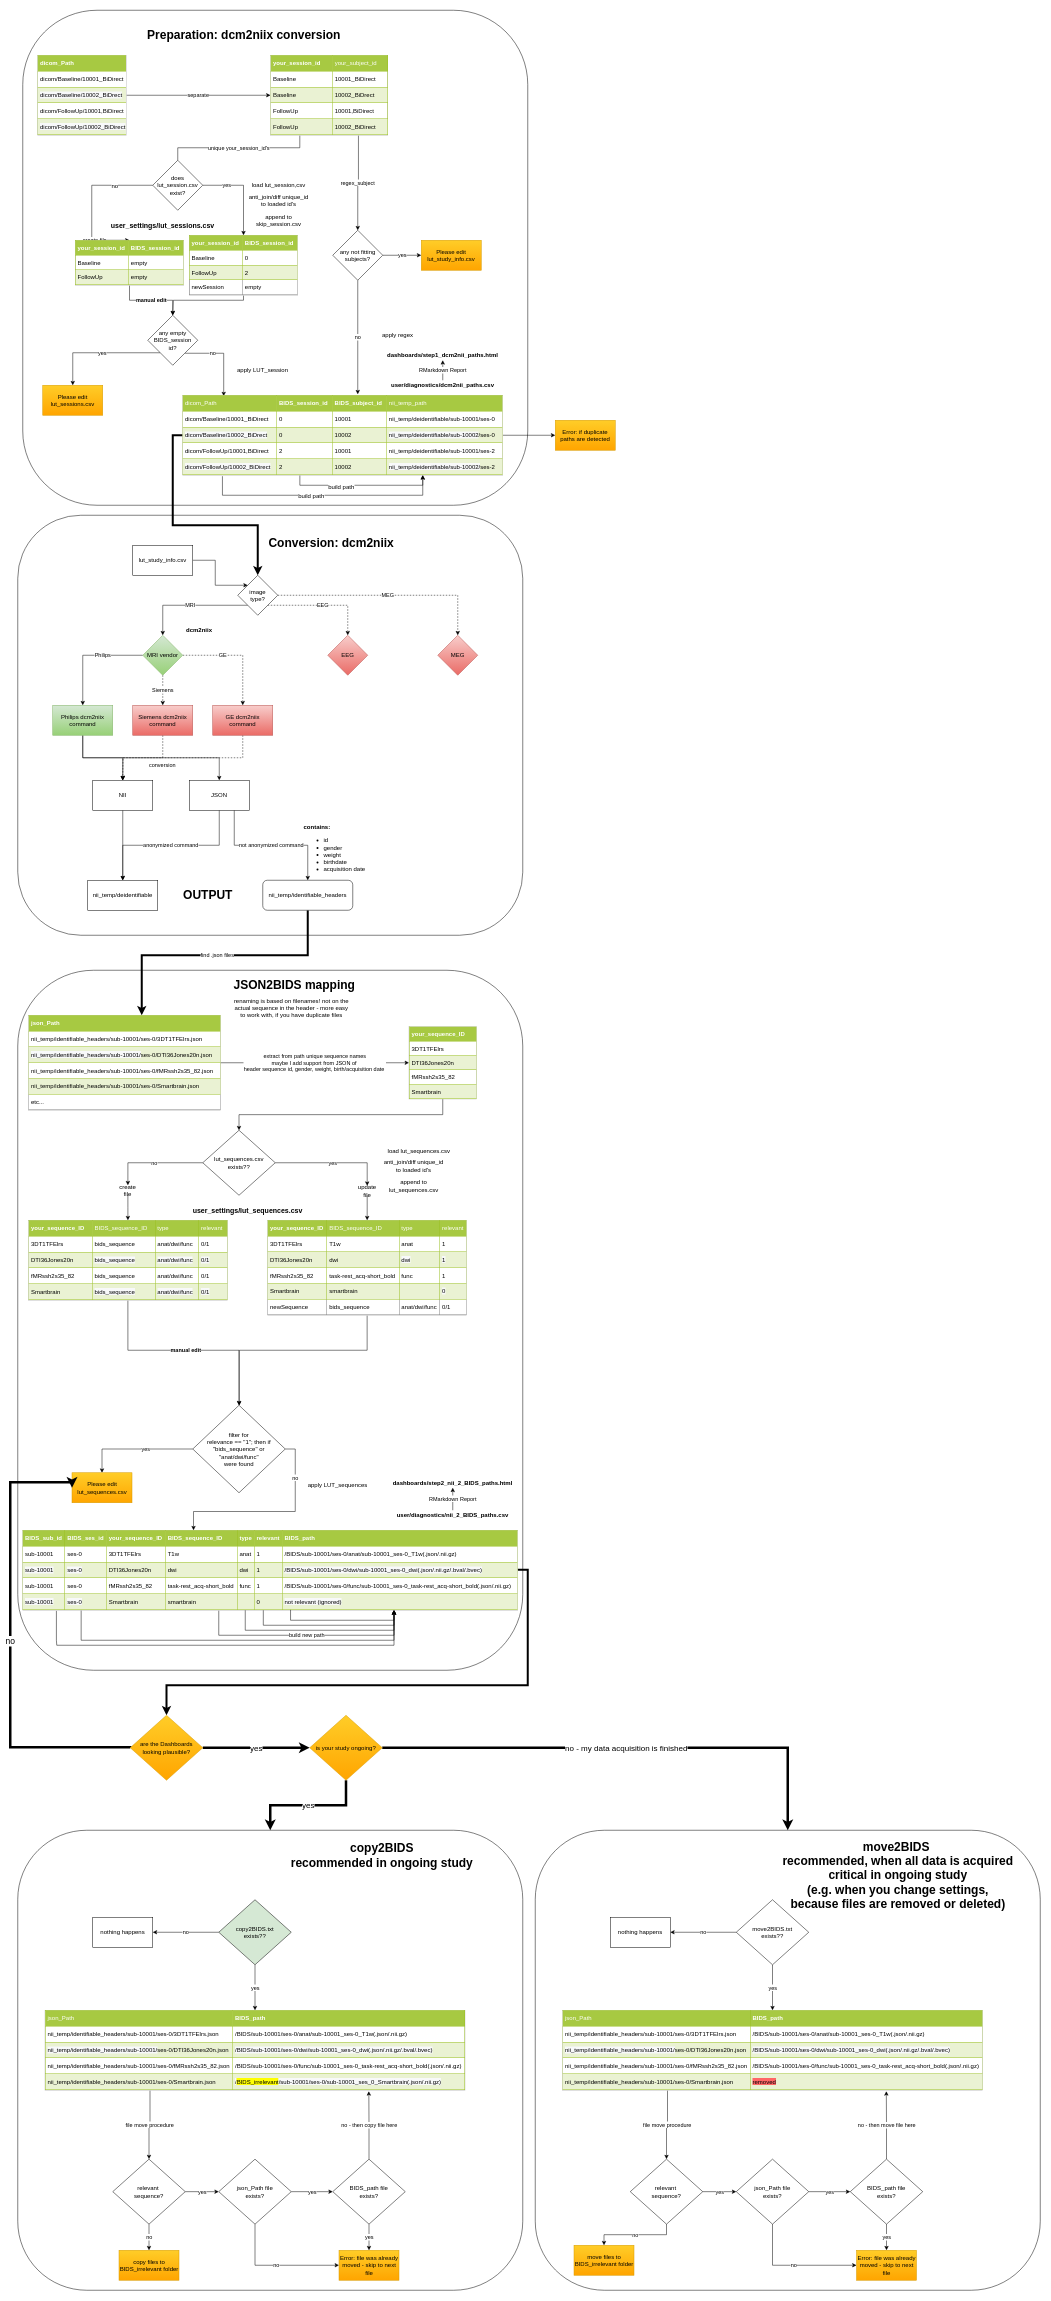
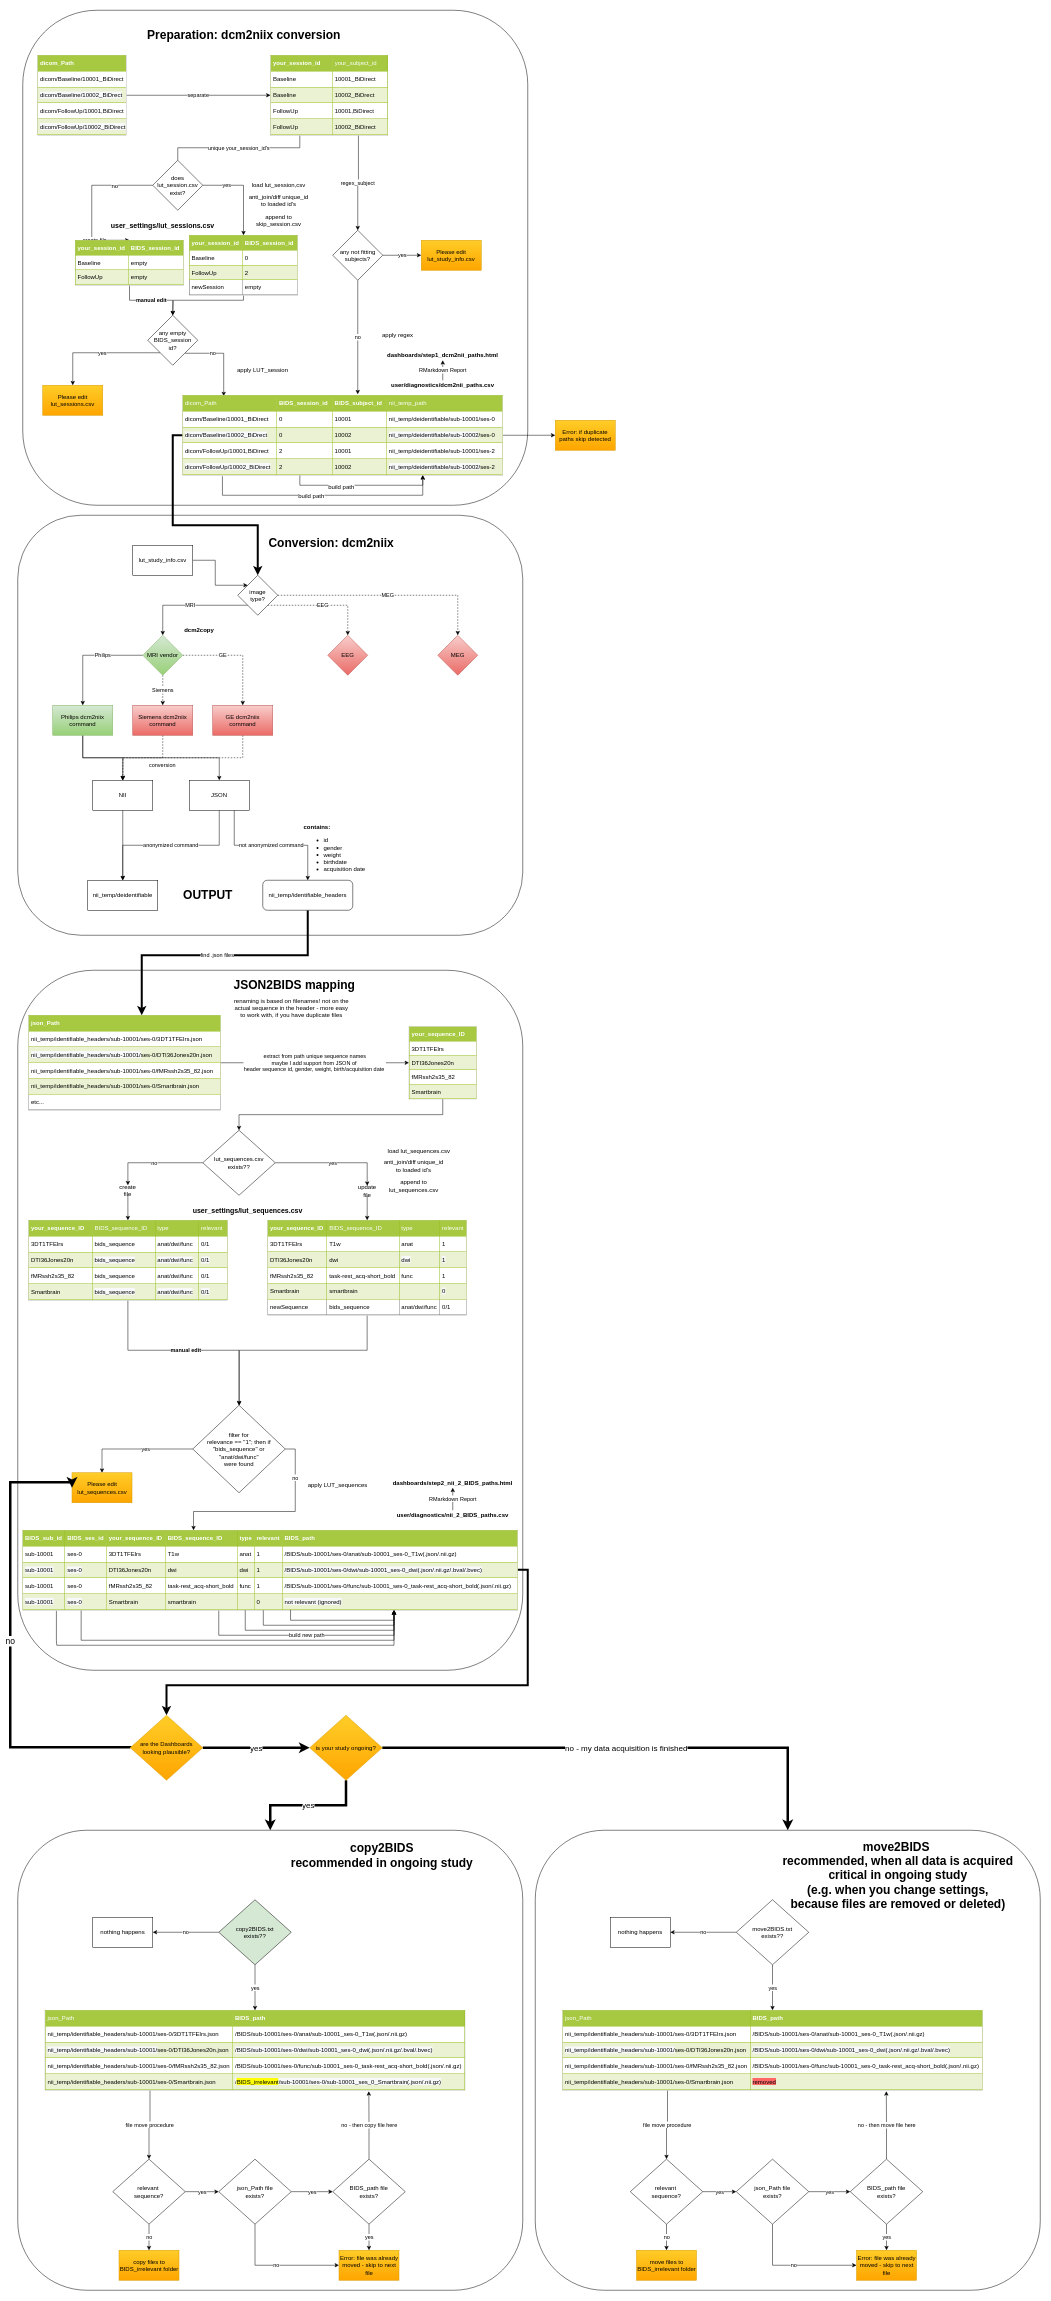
(585, 435) -> (585, 435)
(199, 630) -> (199, 630)
(604, 2260) -> (667, 2265)
